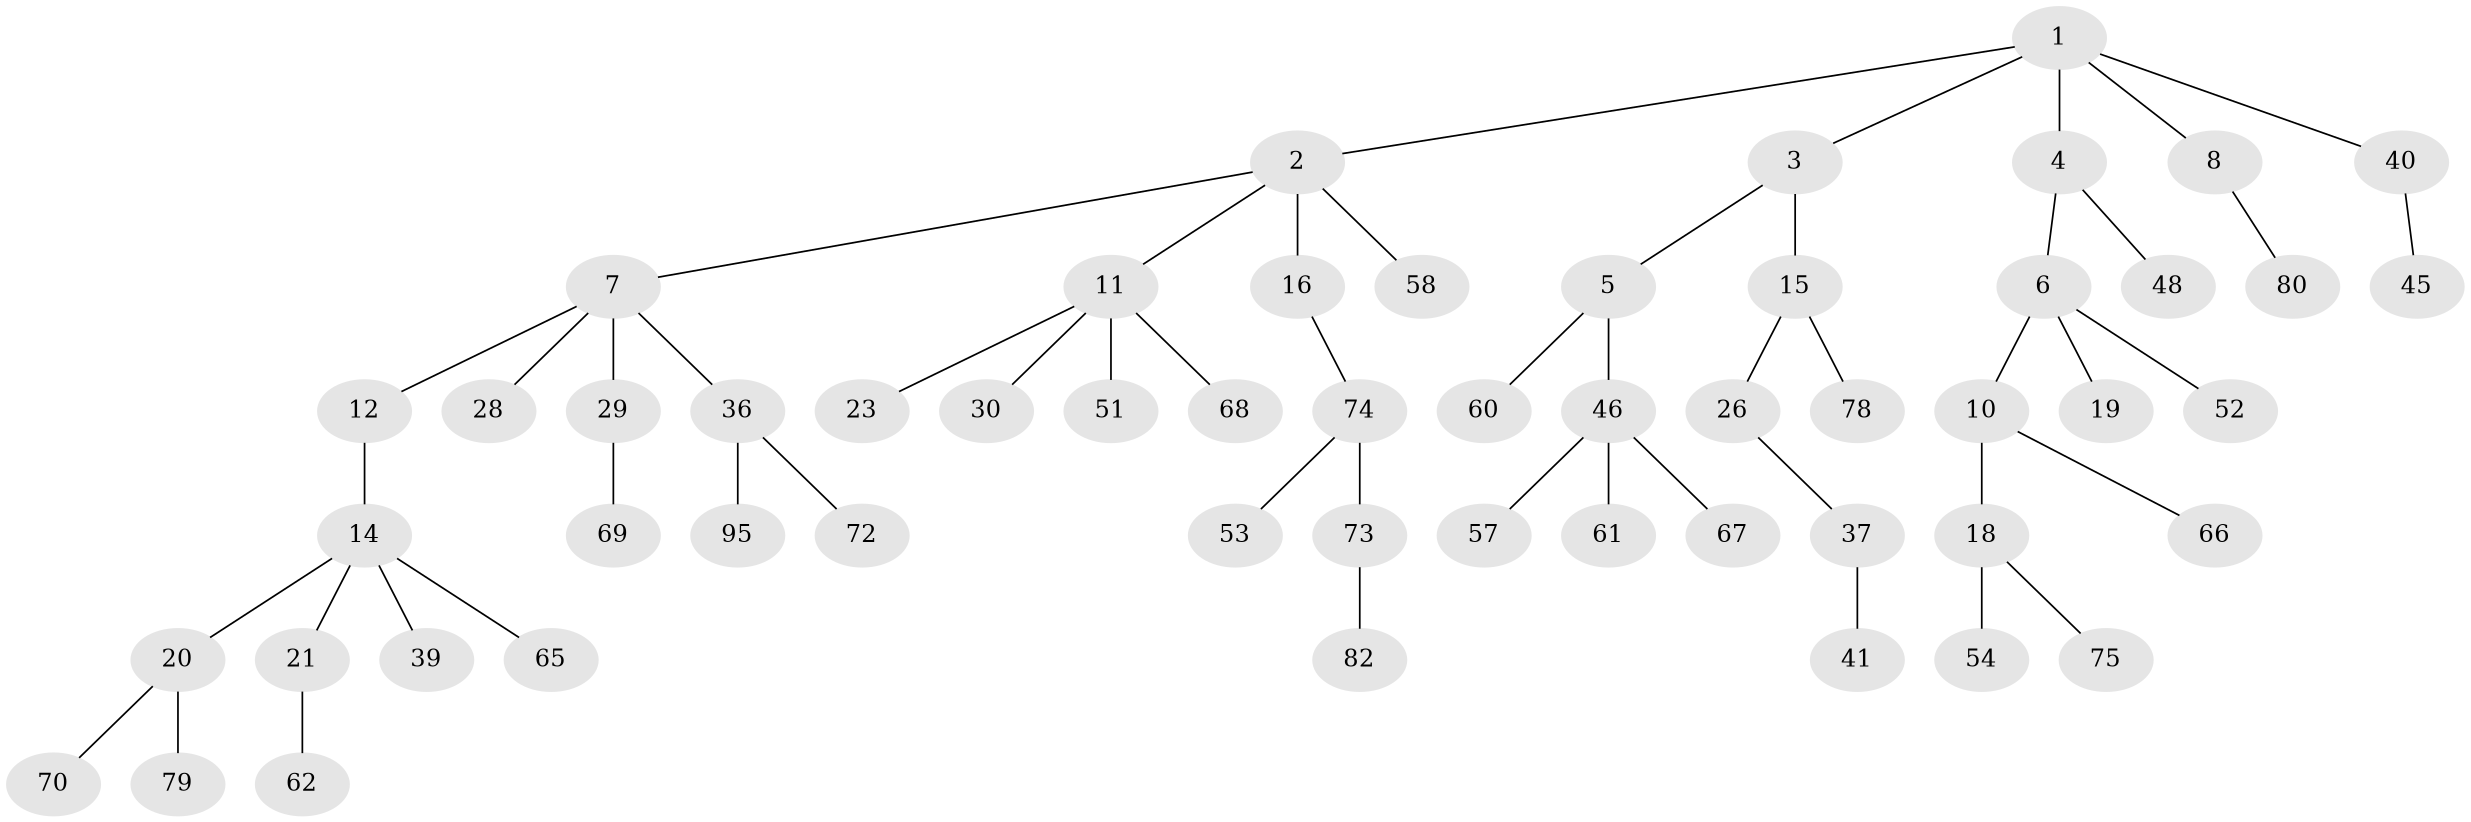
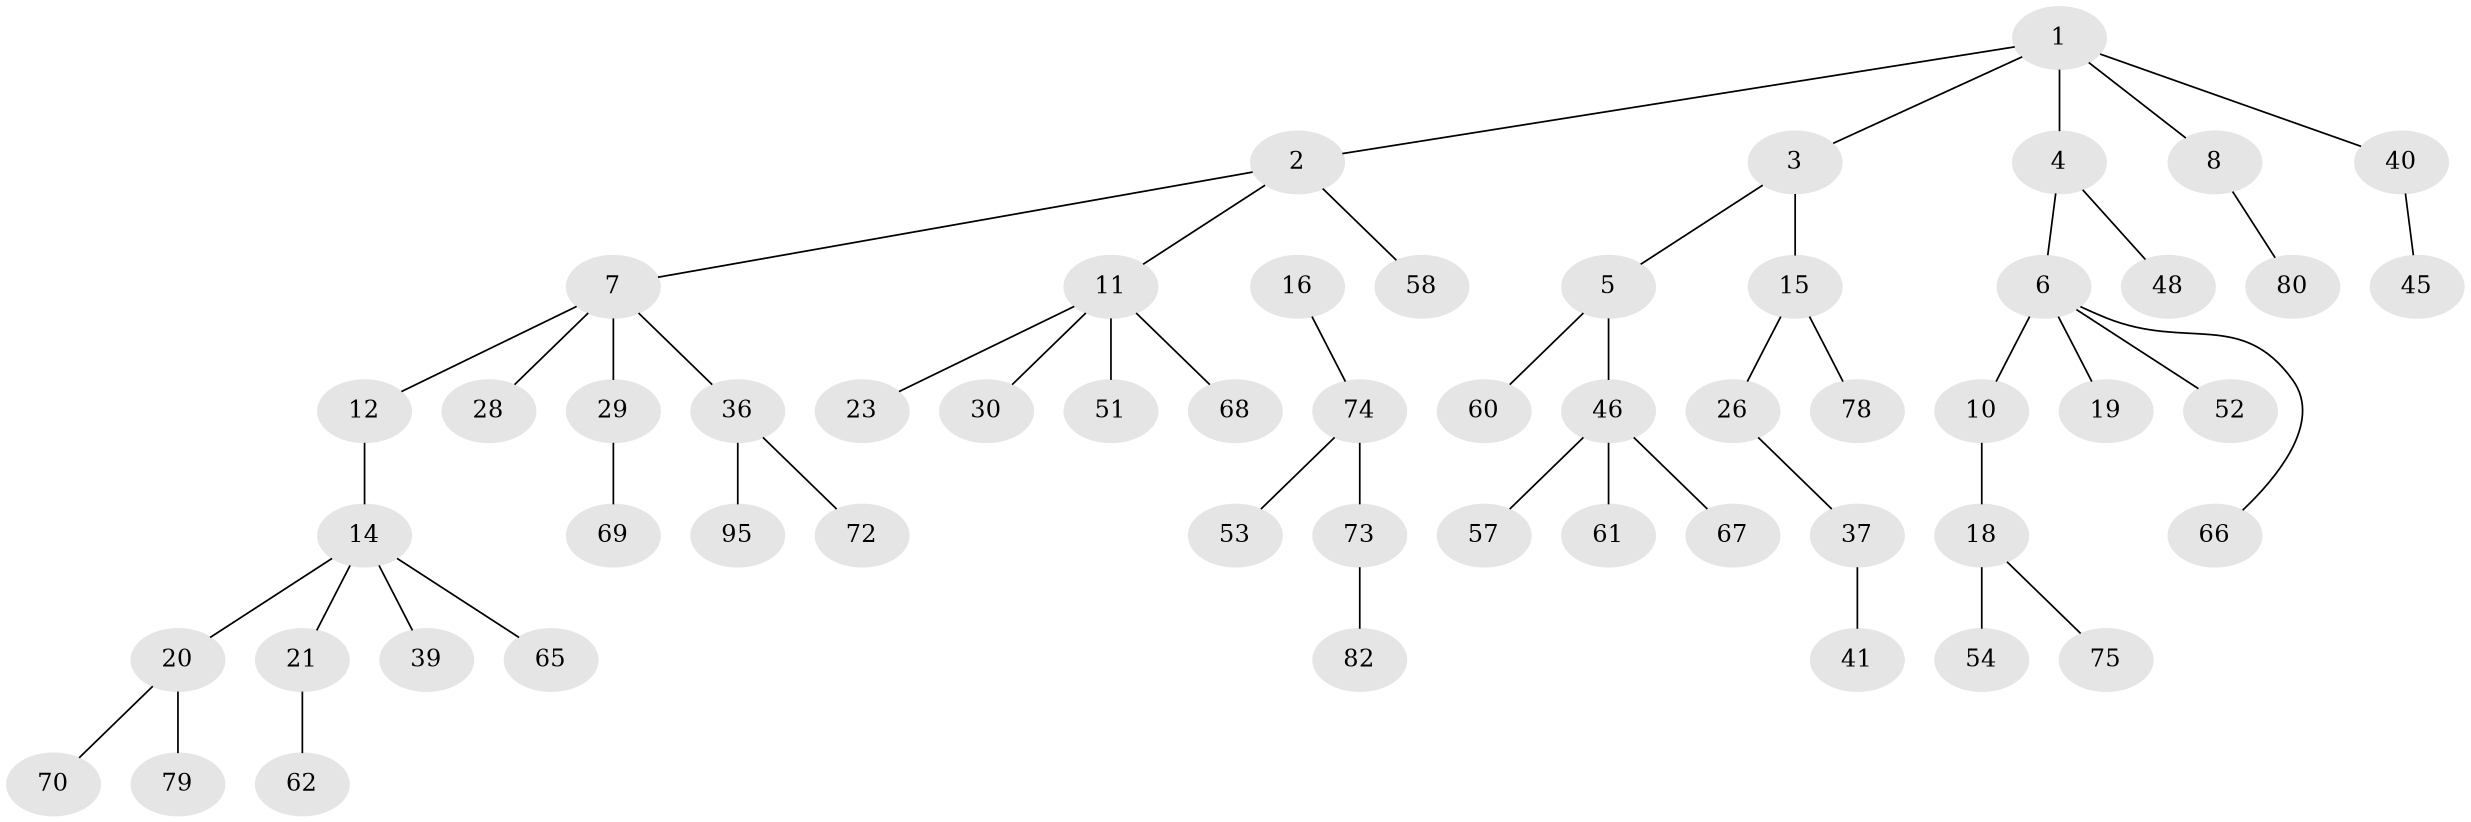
(1298, 225) -> none
(2099, 474) -> (2264, 352)
